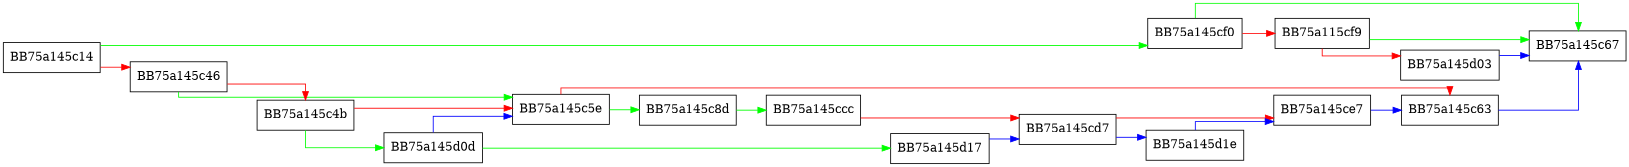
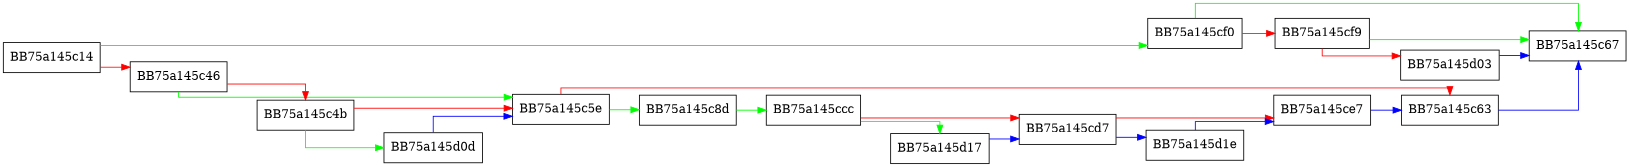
(1322, 33) -> (1322, 33)
(682, 148) -> (902, 122)
